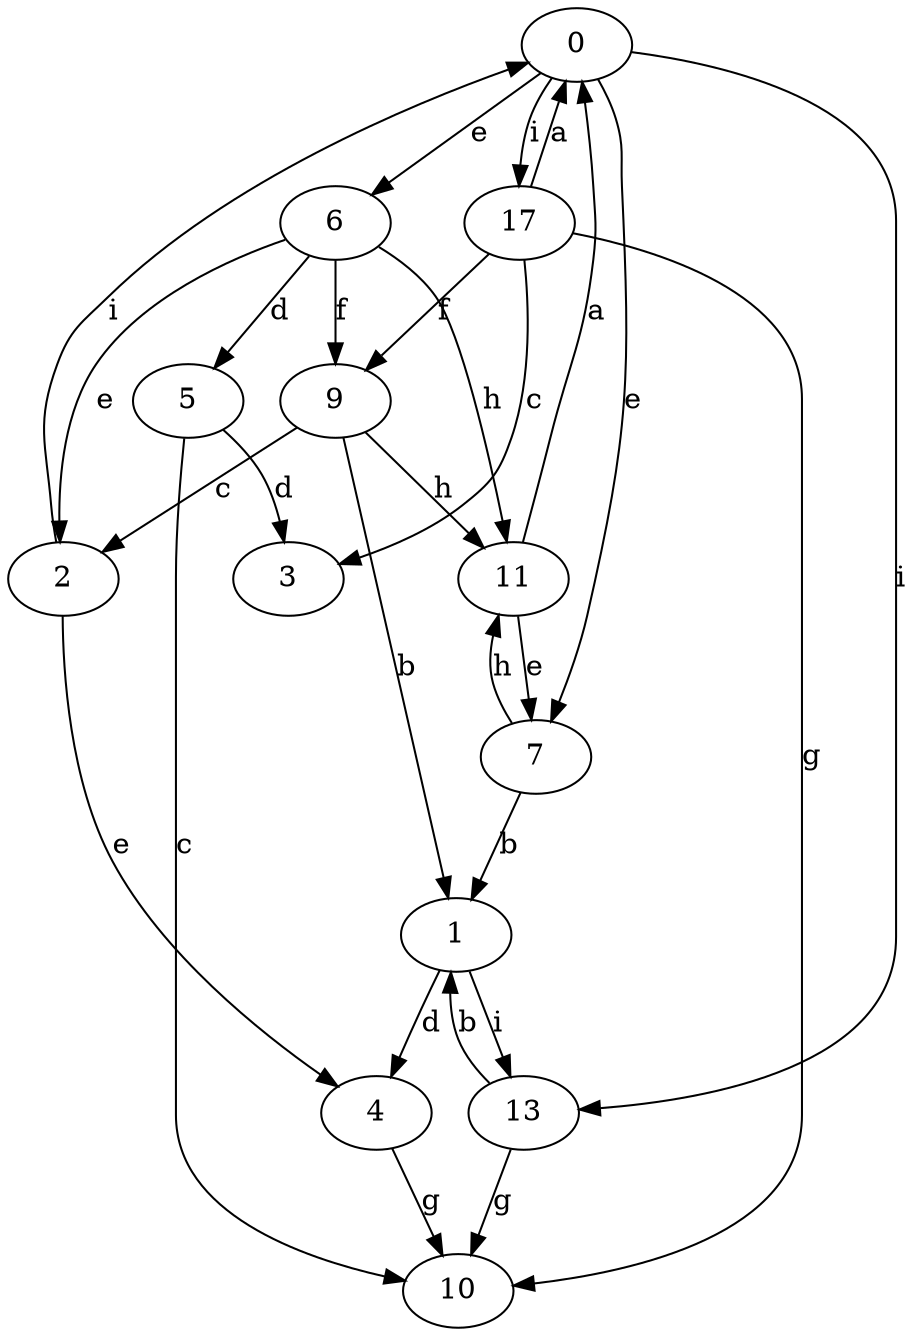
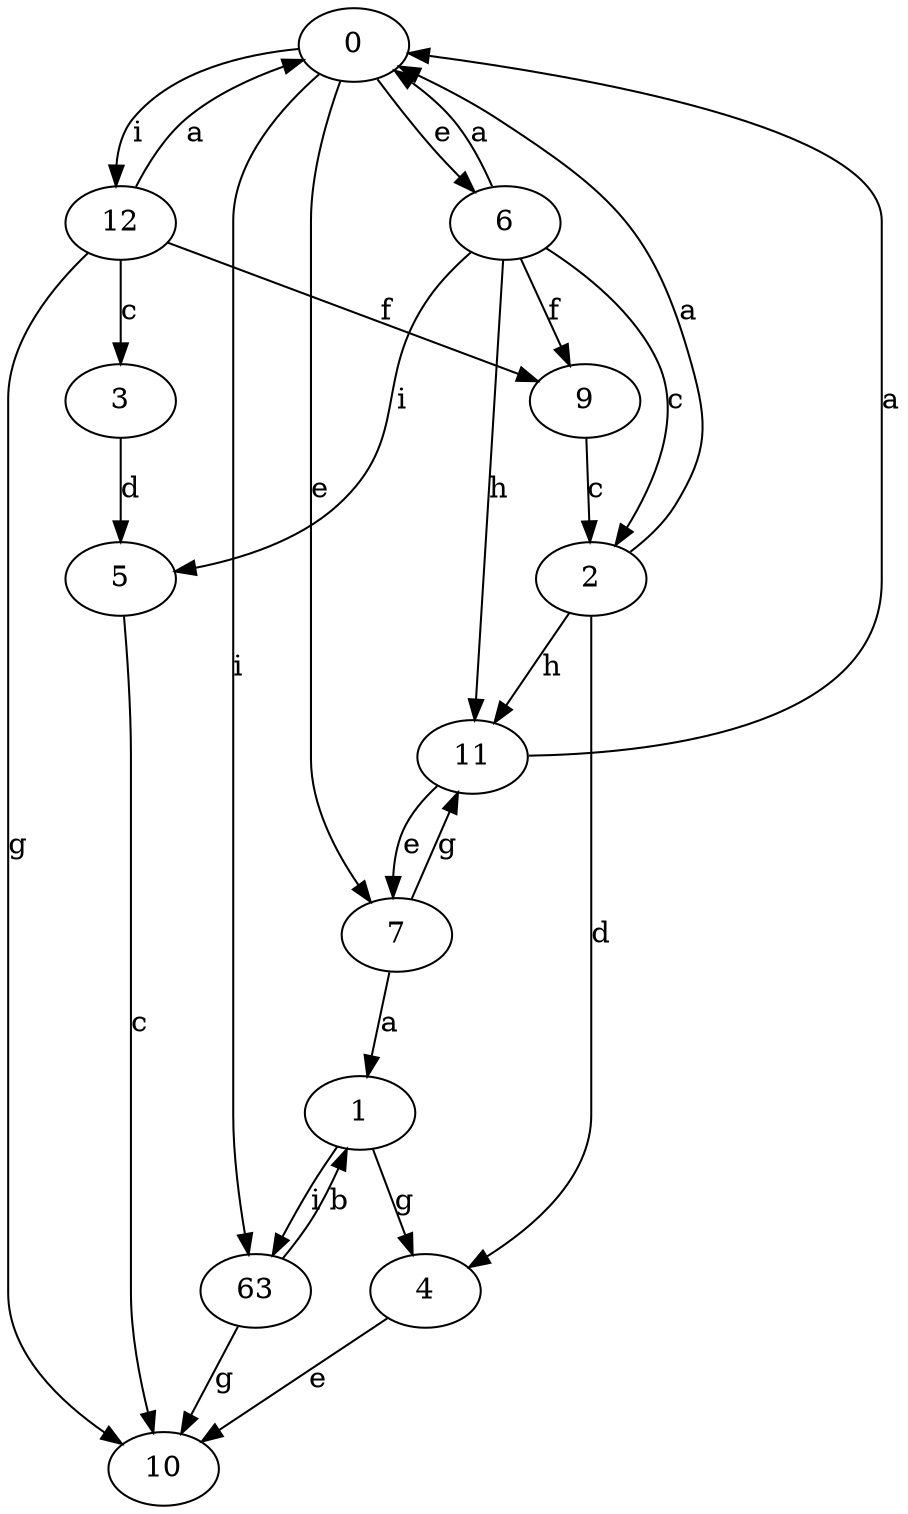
none -> (460, 129)
(520, 223) -> (121, 223)
(114, 312) -> (688, 312)
(280, 312) -> (402, 401)
(105, 401) -> (675, 401)
(260, 471) -> (121, 480)
(417, 483) -> (538, 659)
(394, 658) -> none
(503, 668) -> (448, 846)
(122, 846) -> (601, 935)
(509, 846) -> (390, 1024)
(432, 1024) -> (405, 1202)
(524, 1113) -> (256, 1291)
(432, 1202) -> (318, 1380)
